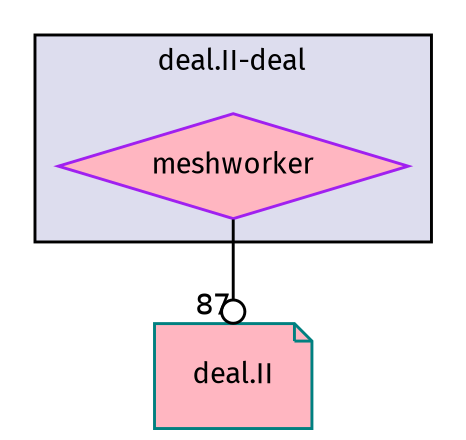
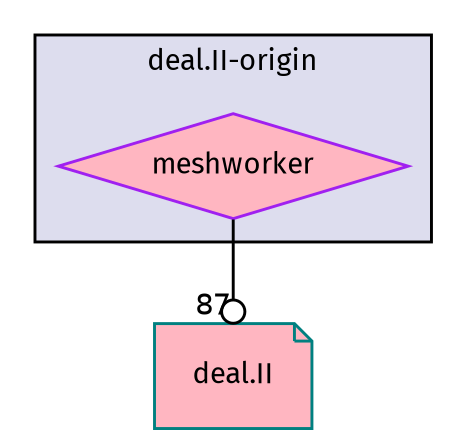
(233, 63) -> (233, 63)
